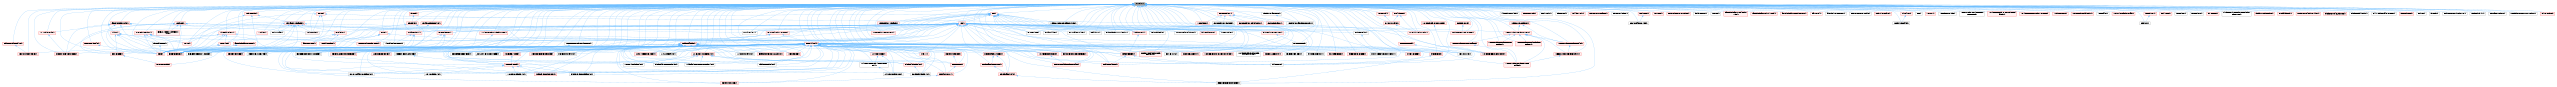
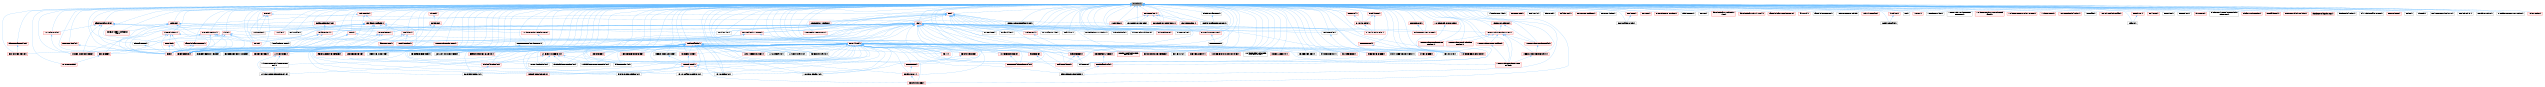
(992, 65) -> none
(893, 74) -> (274, 74)
